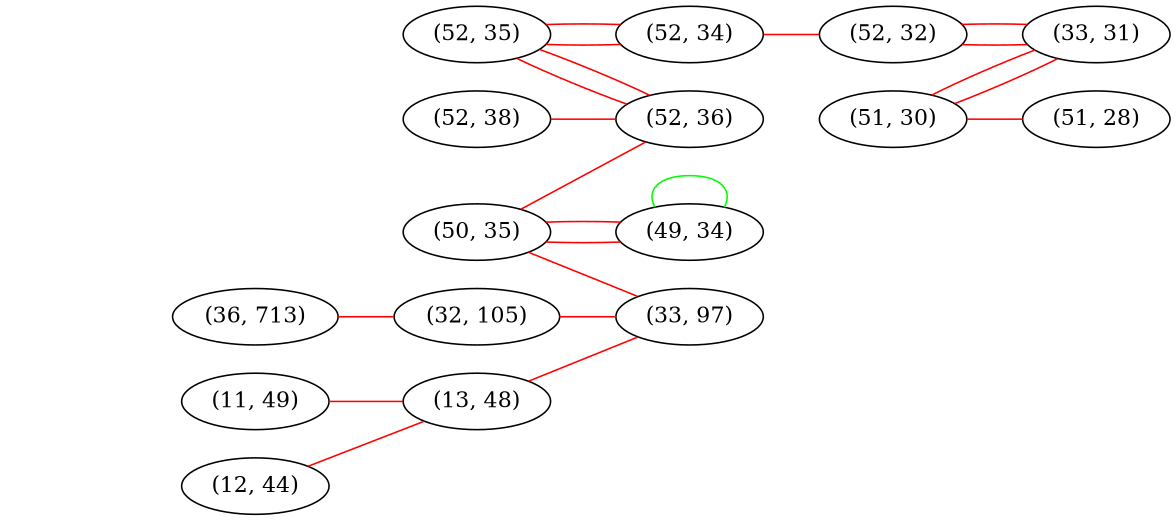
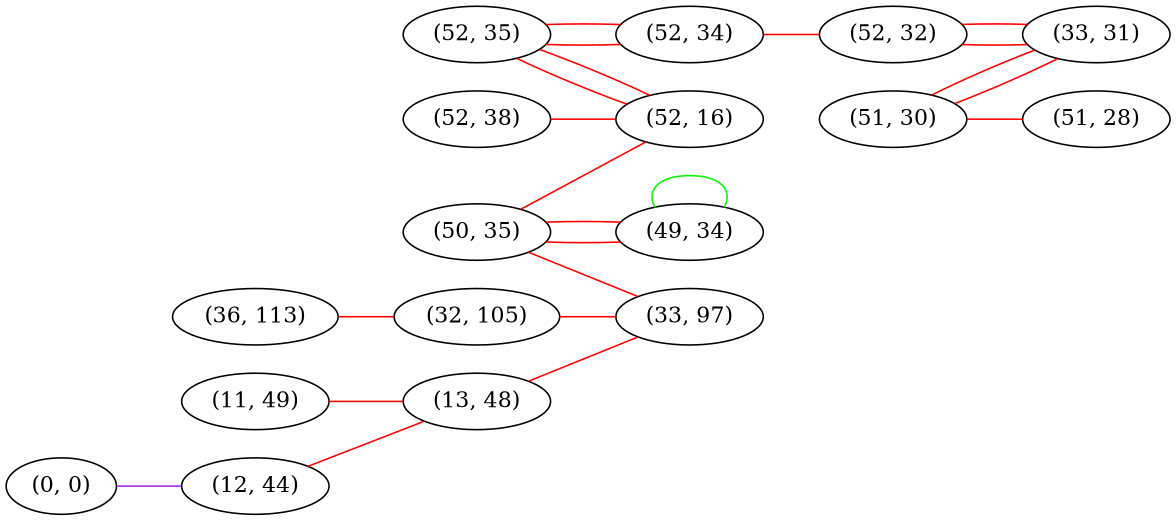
(690, 119) -> (690, 119)
(255, 317) -> (255, 317)
none -> (61, 486)
